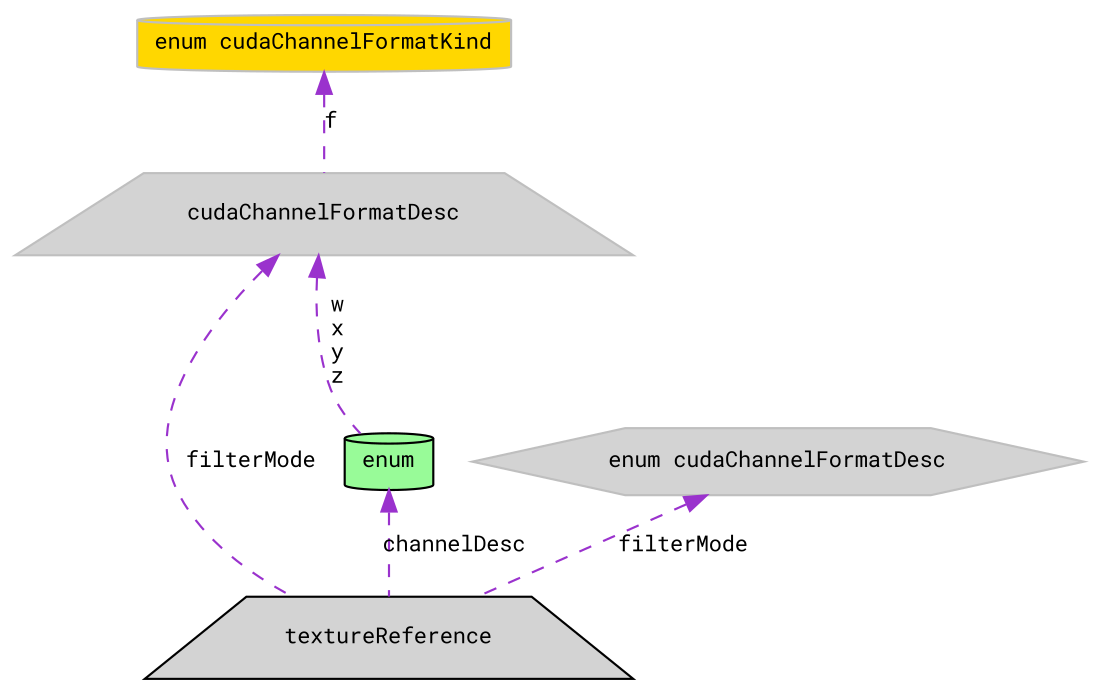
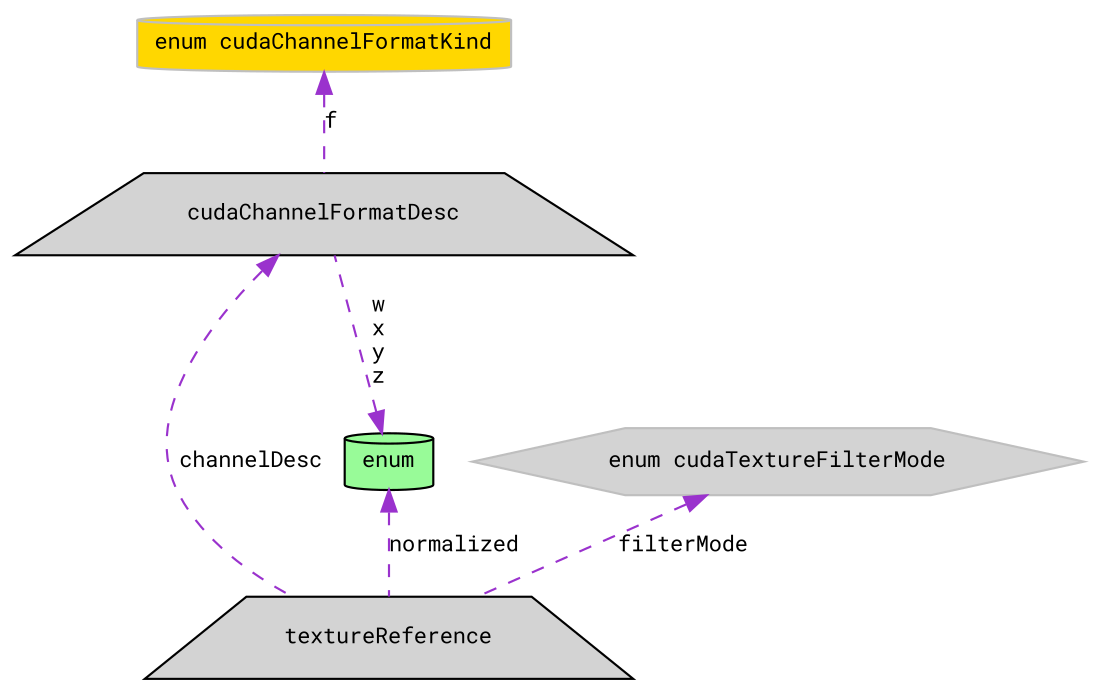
(324, 214) -> (324, 214)
(322, 361) -> (356, 334)
(252, 462) -> (252, 462)
(778, 462) -> (778, 462)
(455, 546) -> (455, 546)
